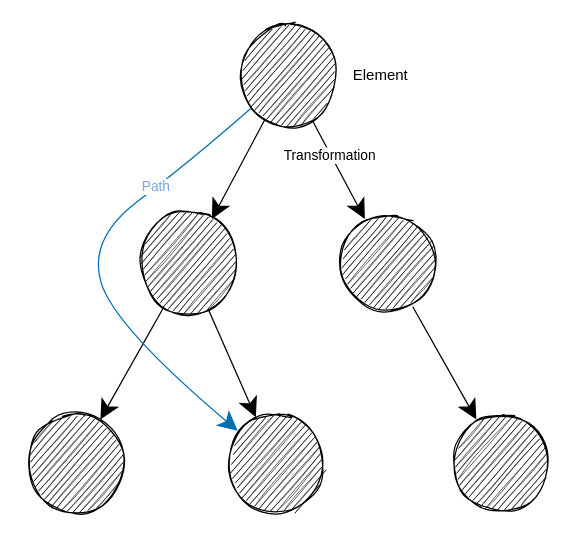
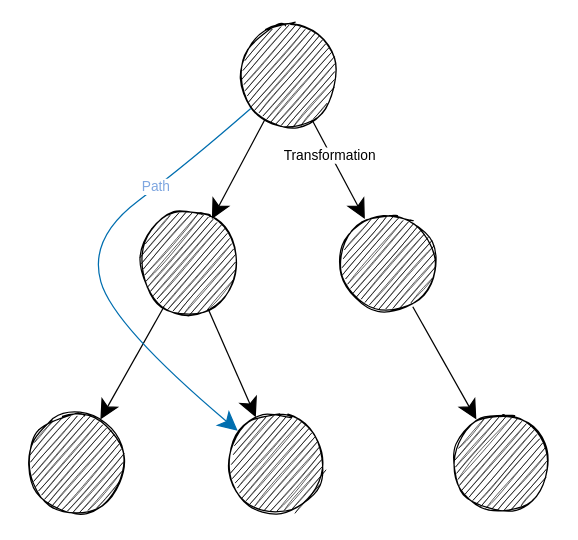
(388, 76) -> none
